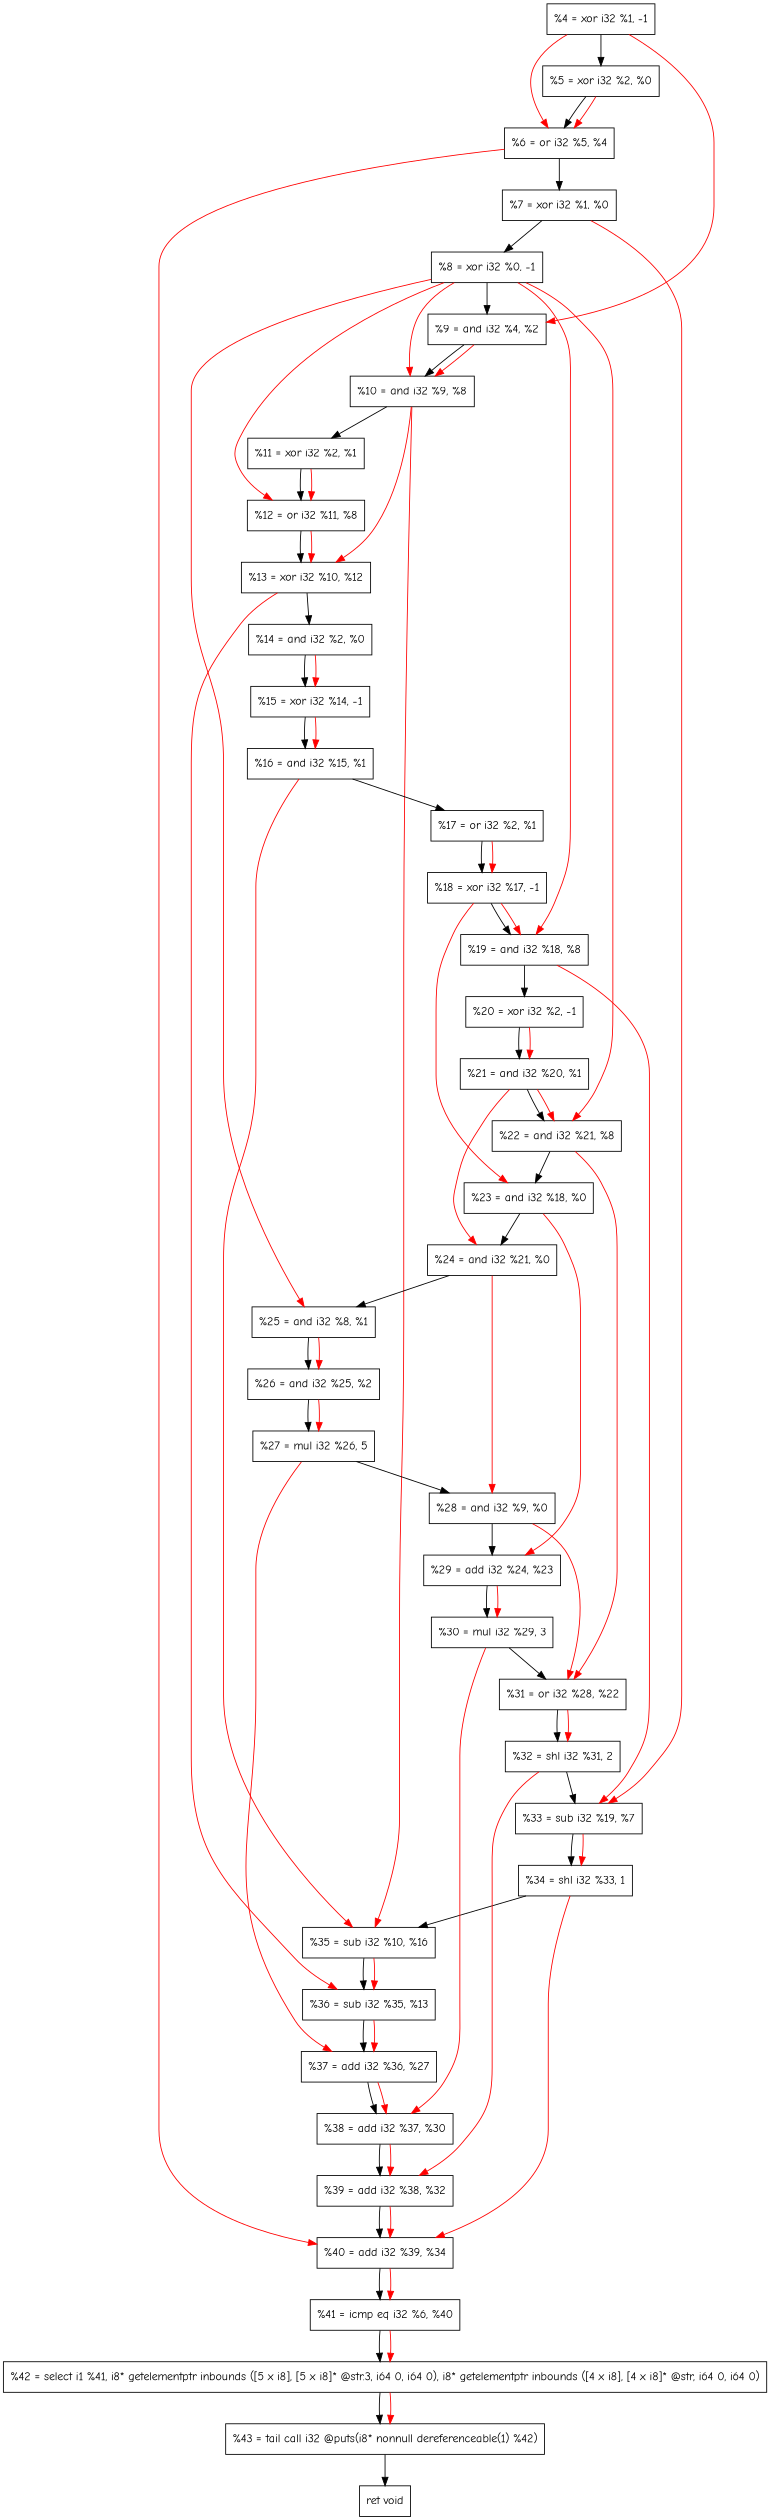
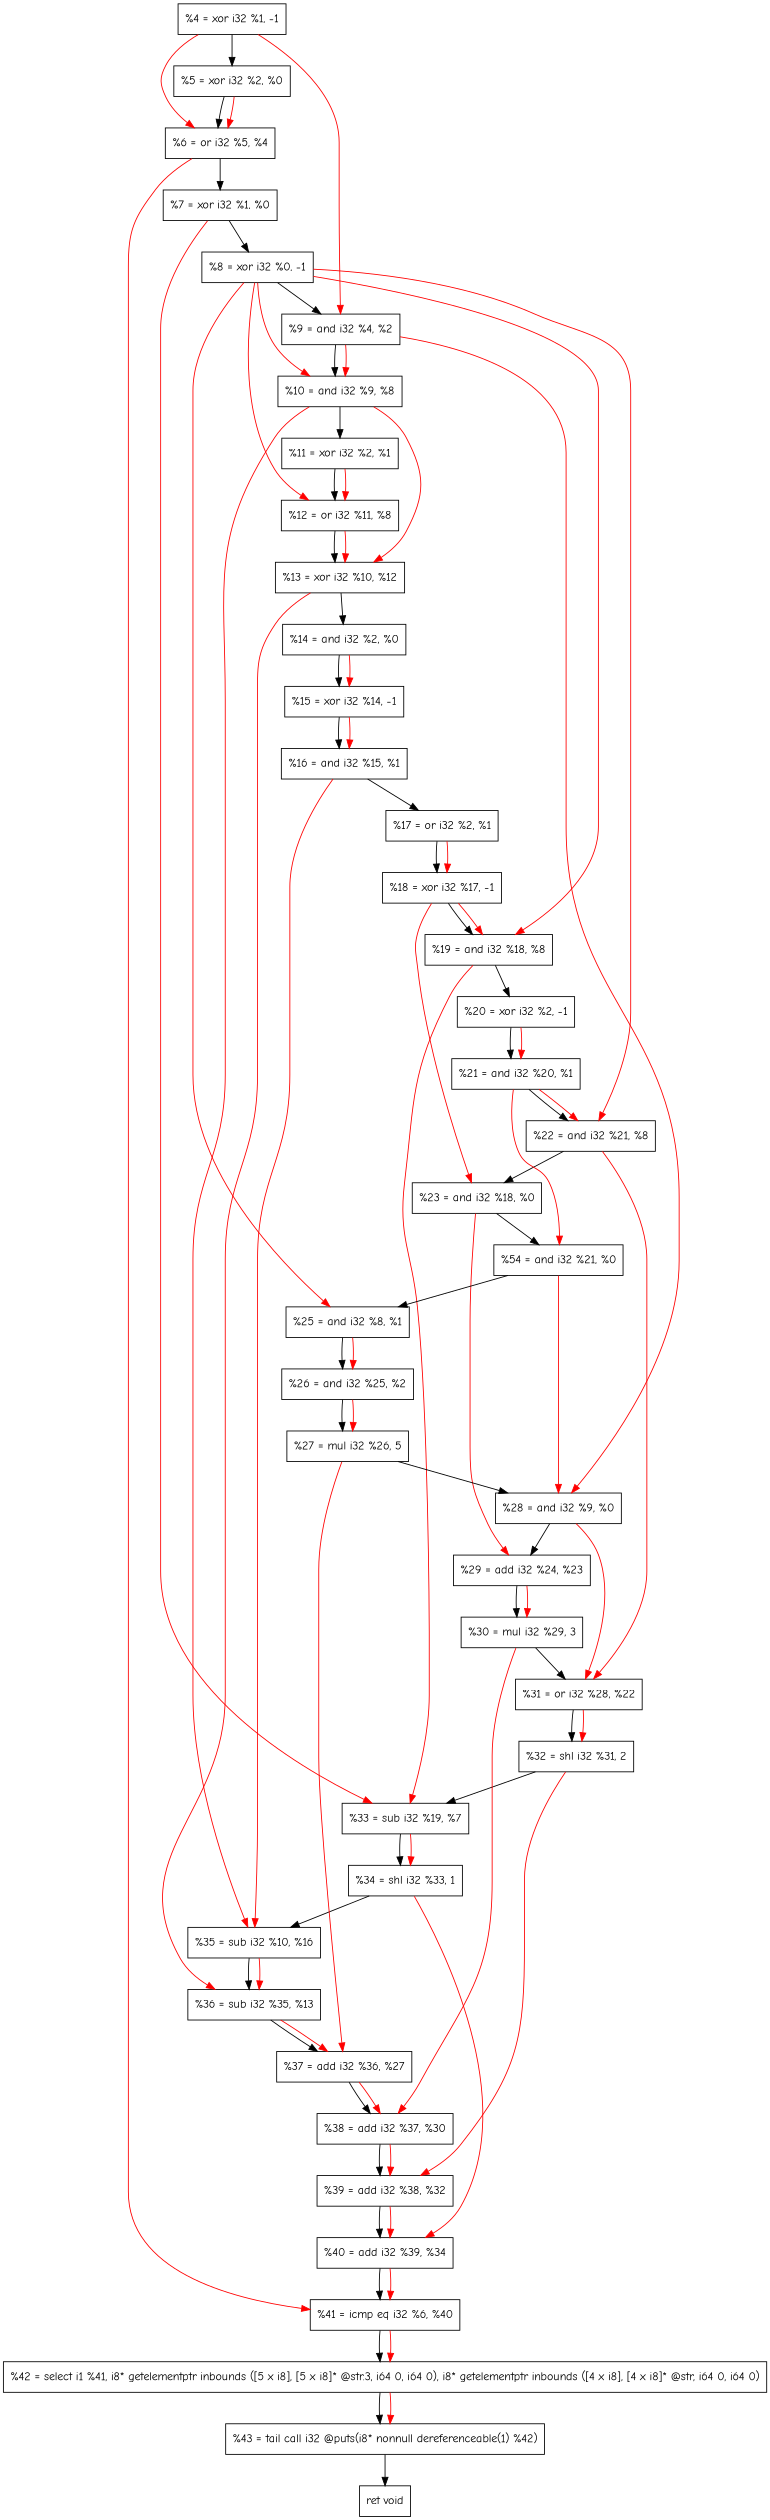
none -> (568, 851)
(159, 1110) -> (128, 1277)
(492, 1260) -> (558, 1260)
